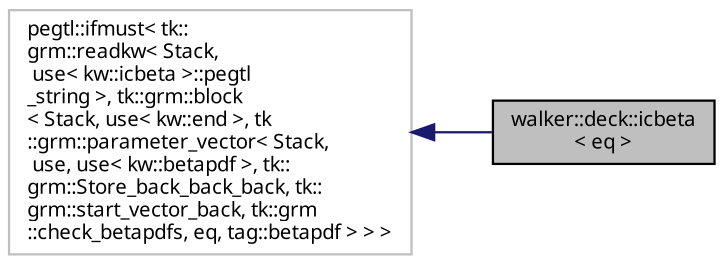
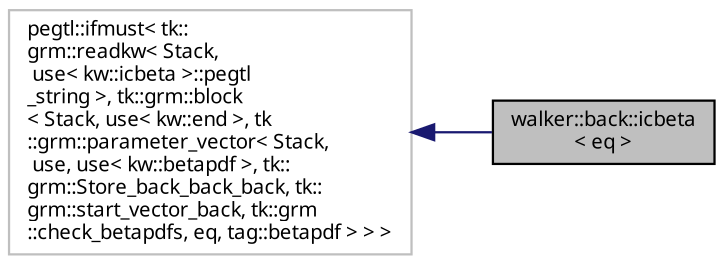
(604, 132) -> (604, 132)
